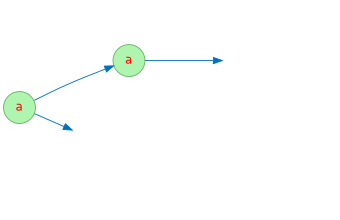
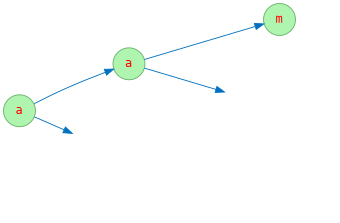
none -> (280, 19)
